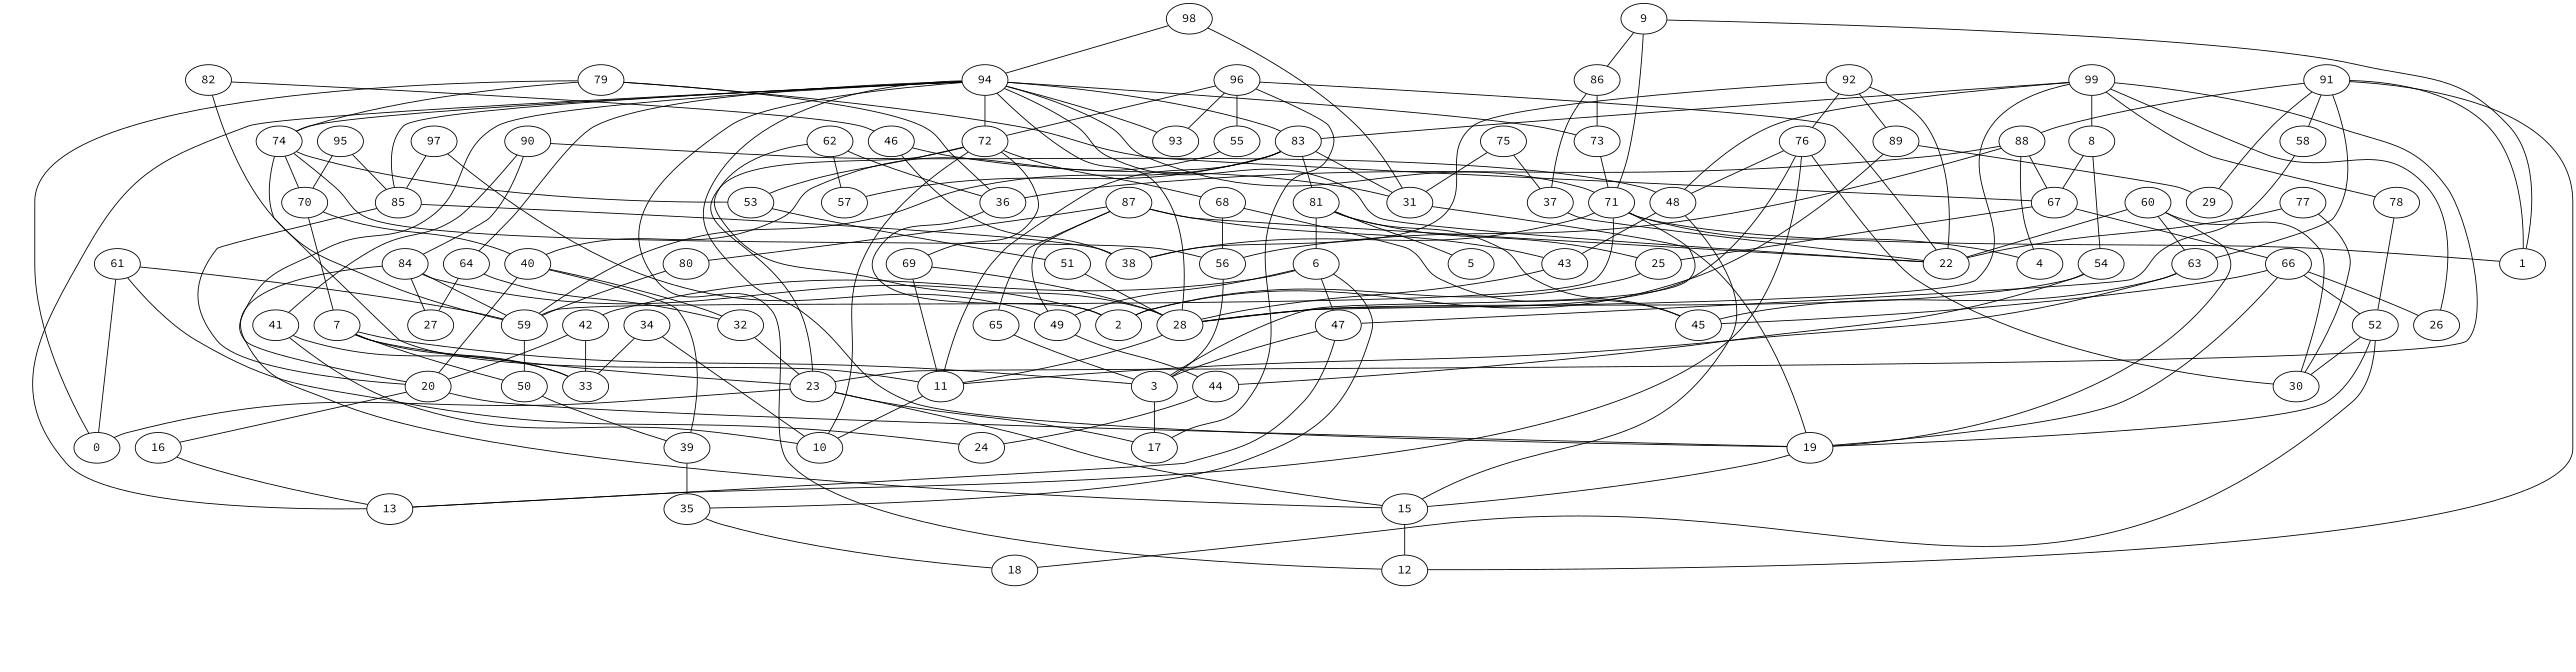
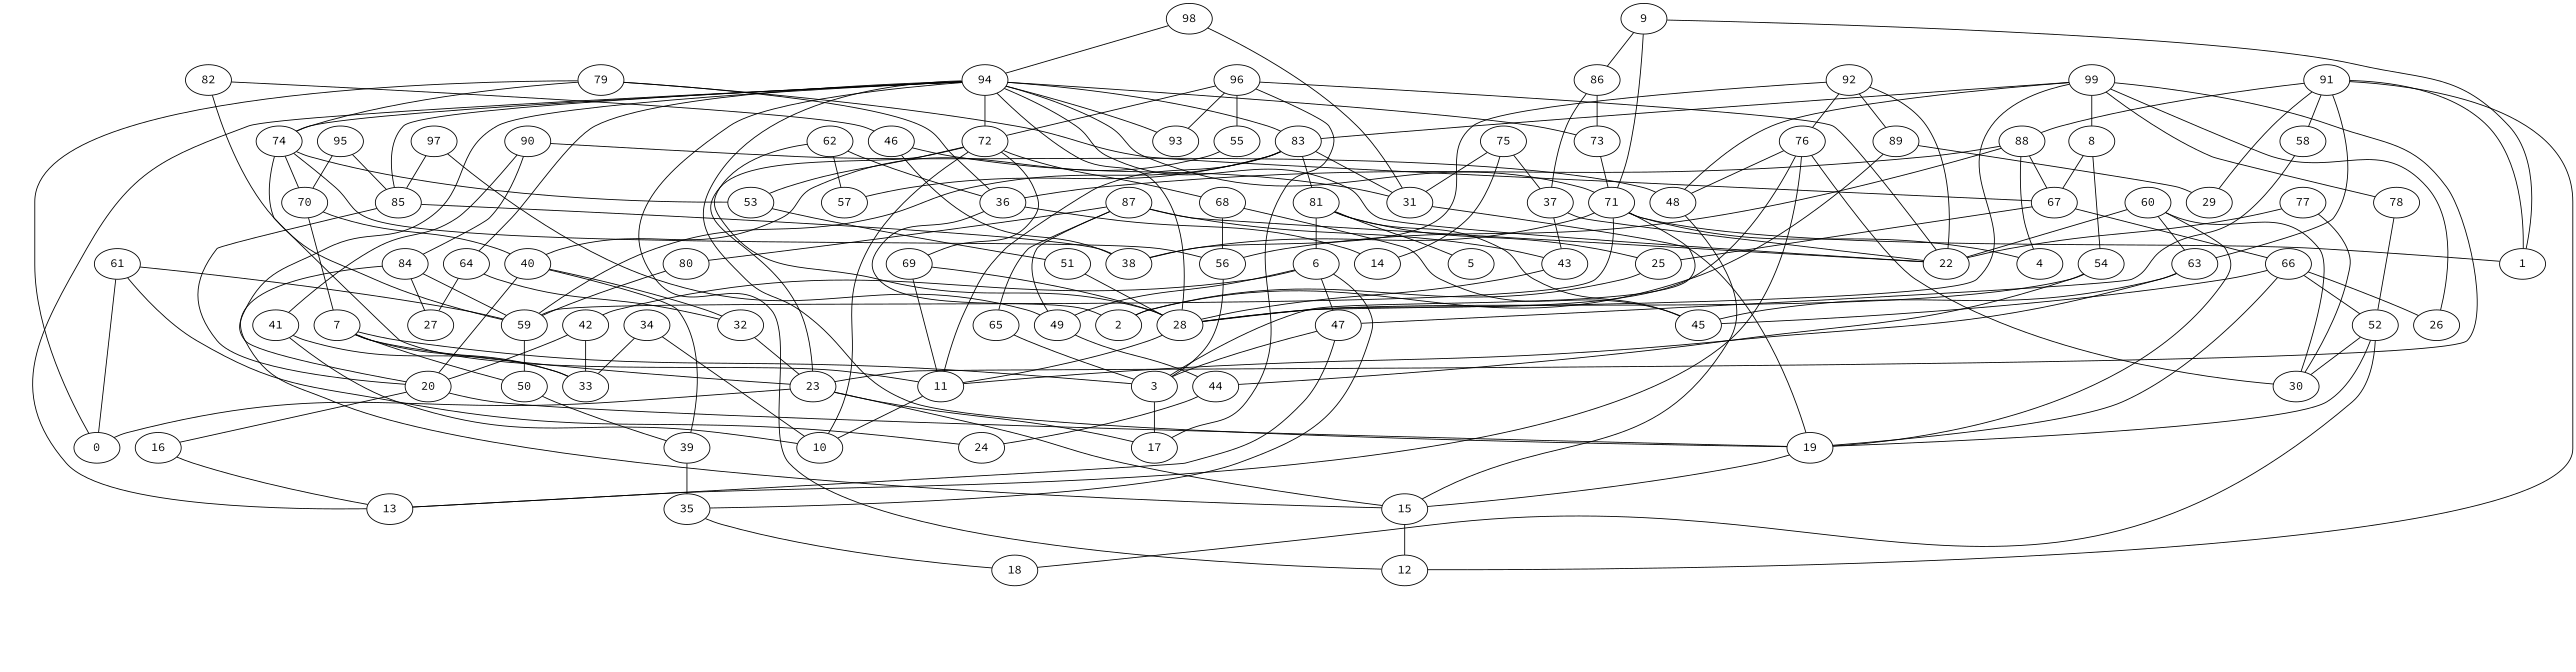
(1619, 233) -> (1557, 233)
none -> (1377, 264)
(779, 293) -> none
